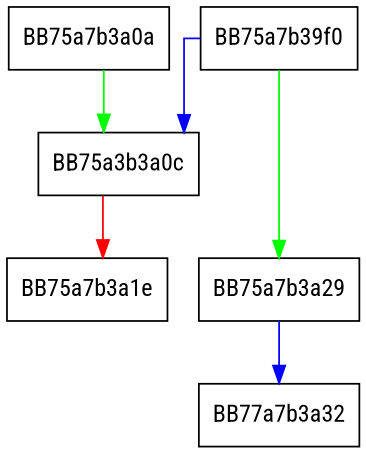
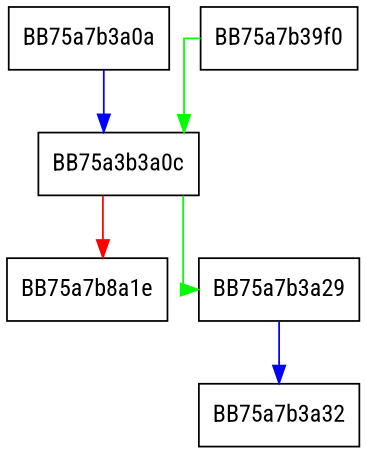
(184, 68) -> (184, 68)
(104, 92) -> (104, 92)
(279, 155) -> (183, 243)
(87, 290) -> (87, 290)
(279, 415) -> (279, 415)
